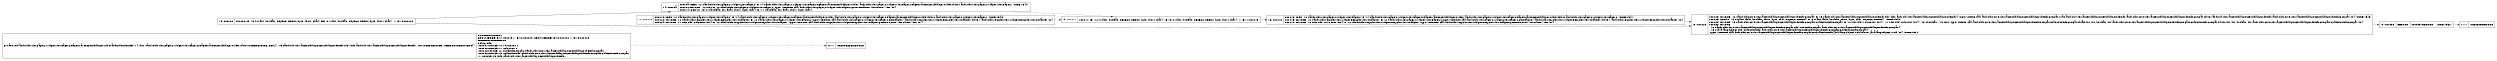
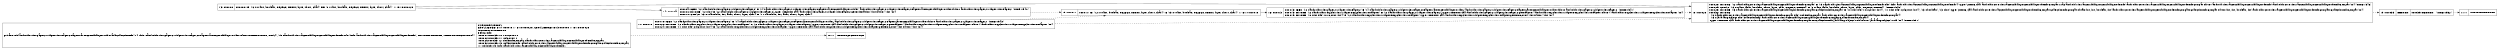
none -> (1372, 22)
(2482, 25) -> (2483, 12)
